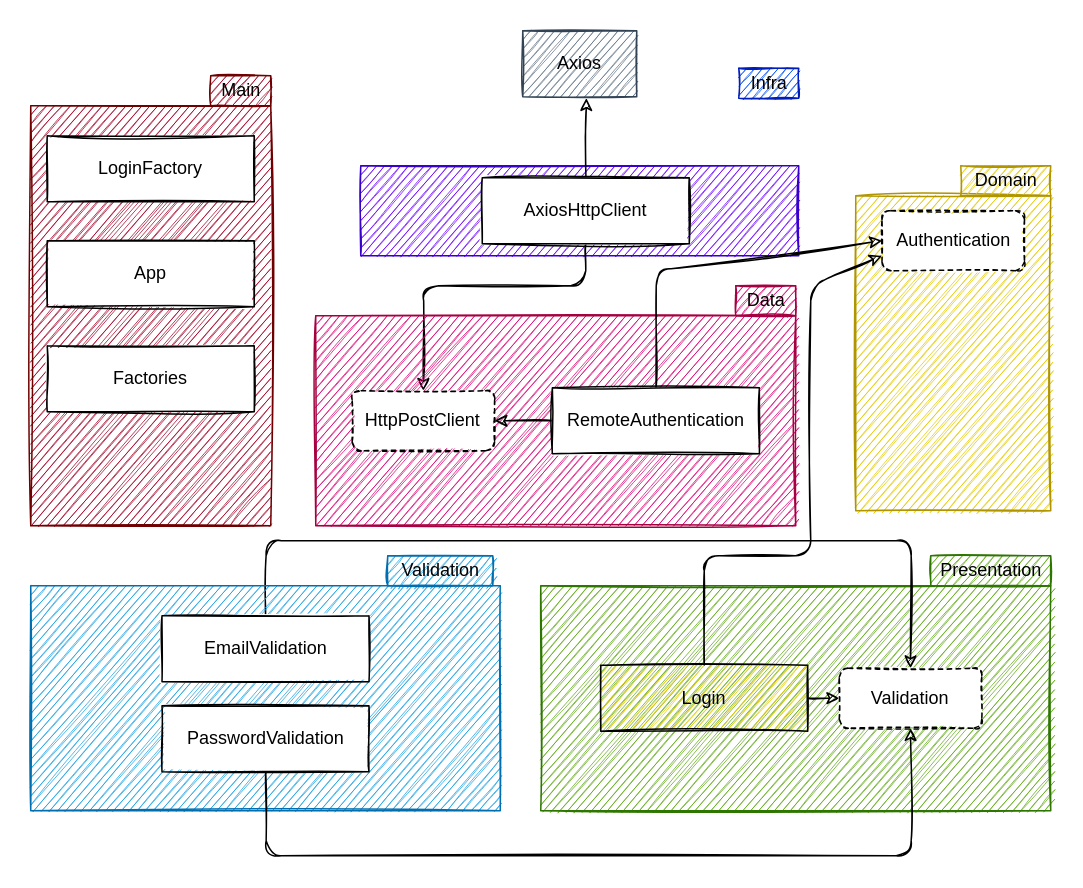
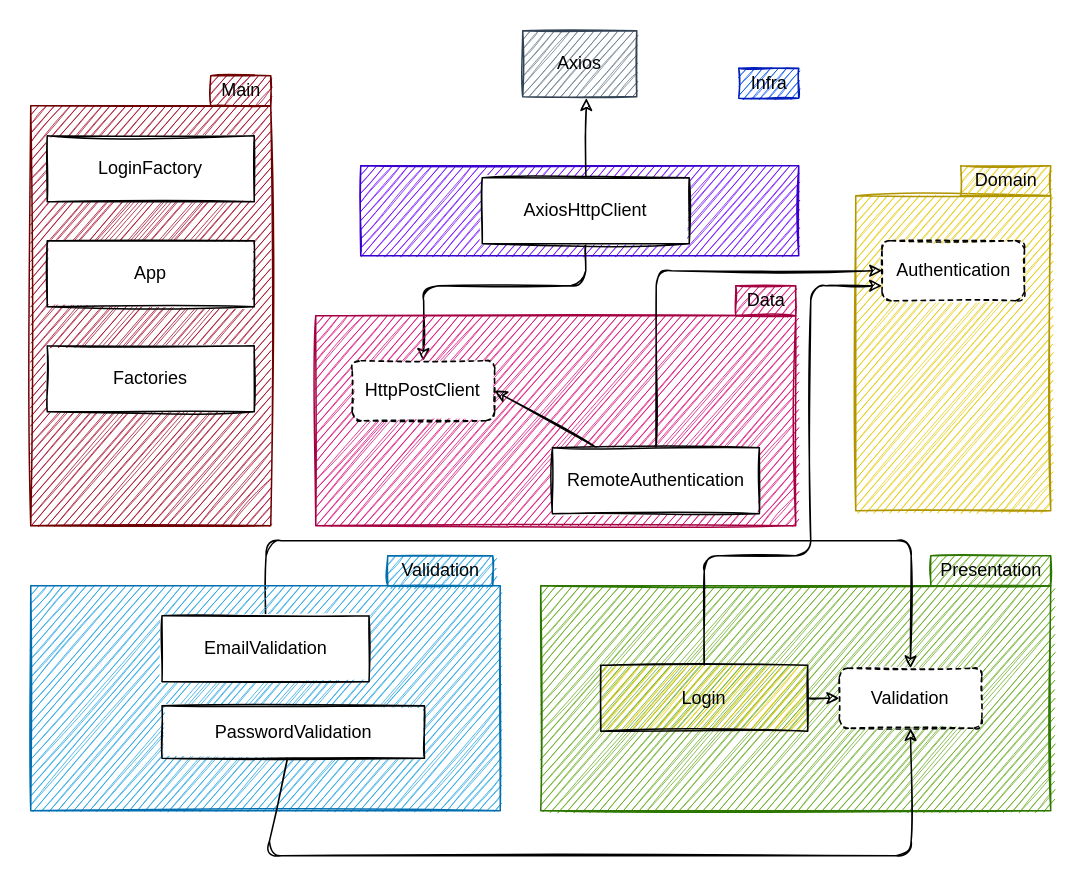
(953, 241) -> (953, 271)
(423, 421) -> (423, 391)
(656, 421) -> (656, 481)
(266, 739) -> (293, 732)
